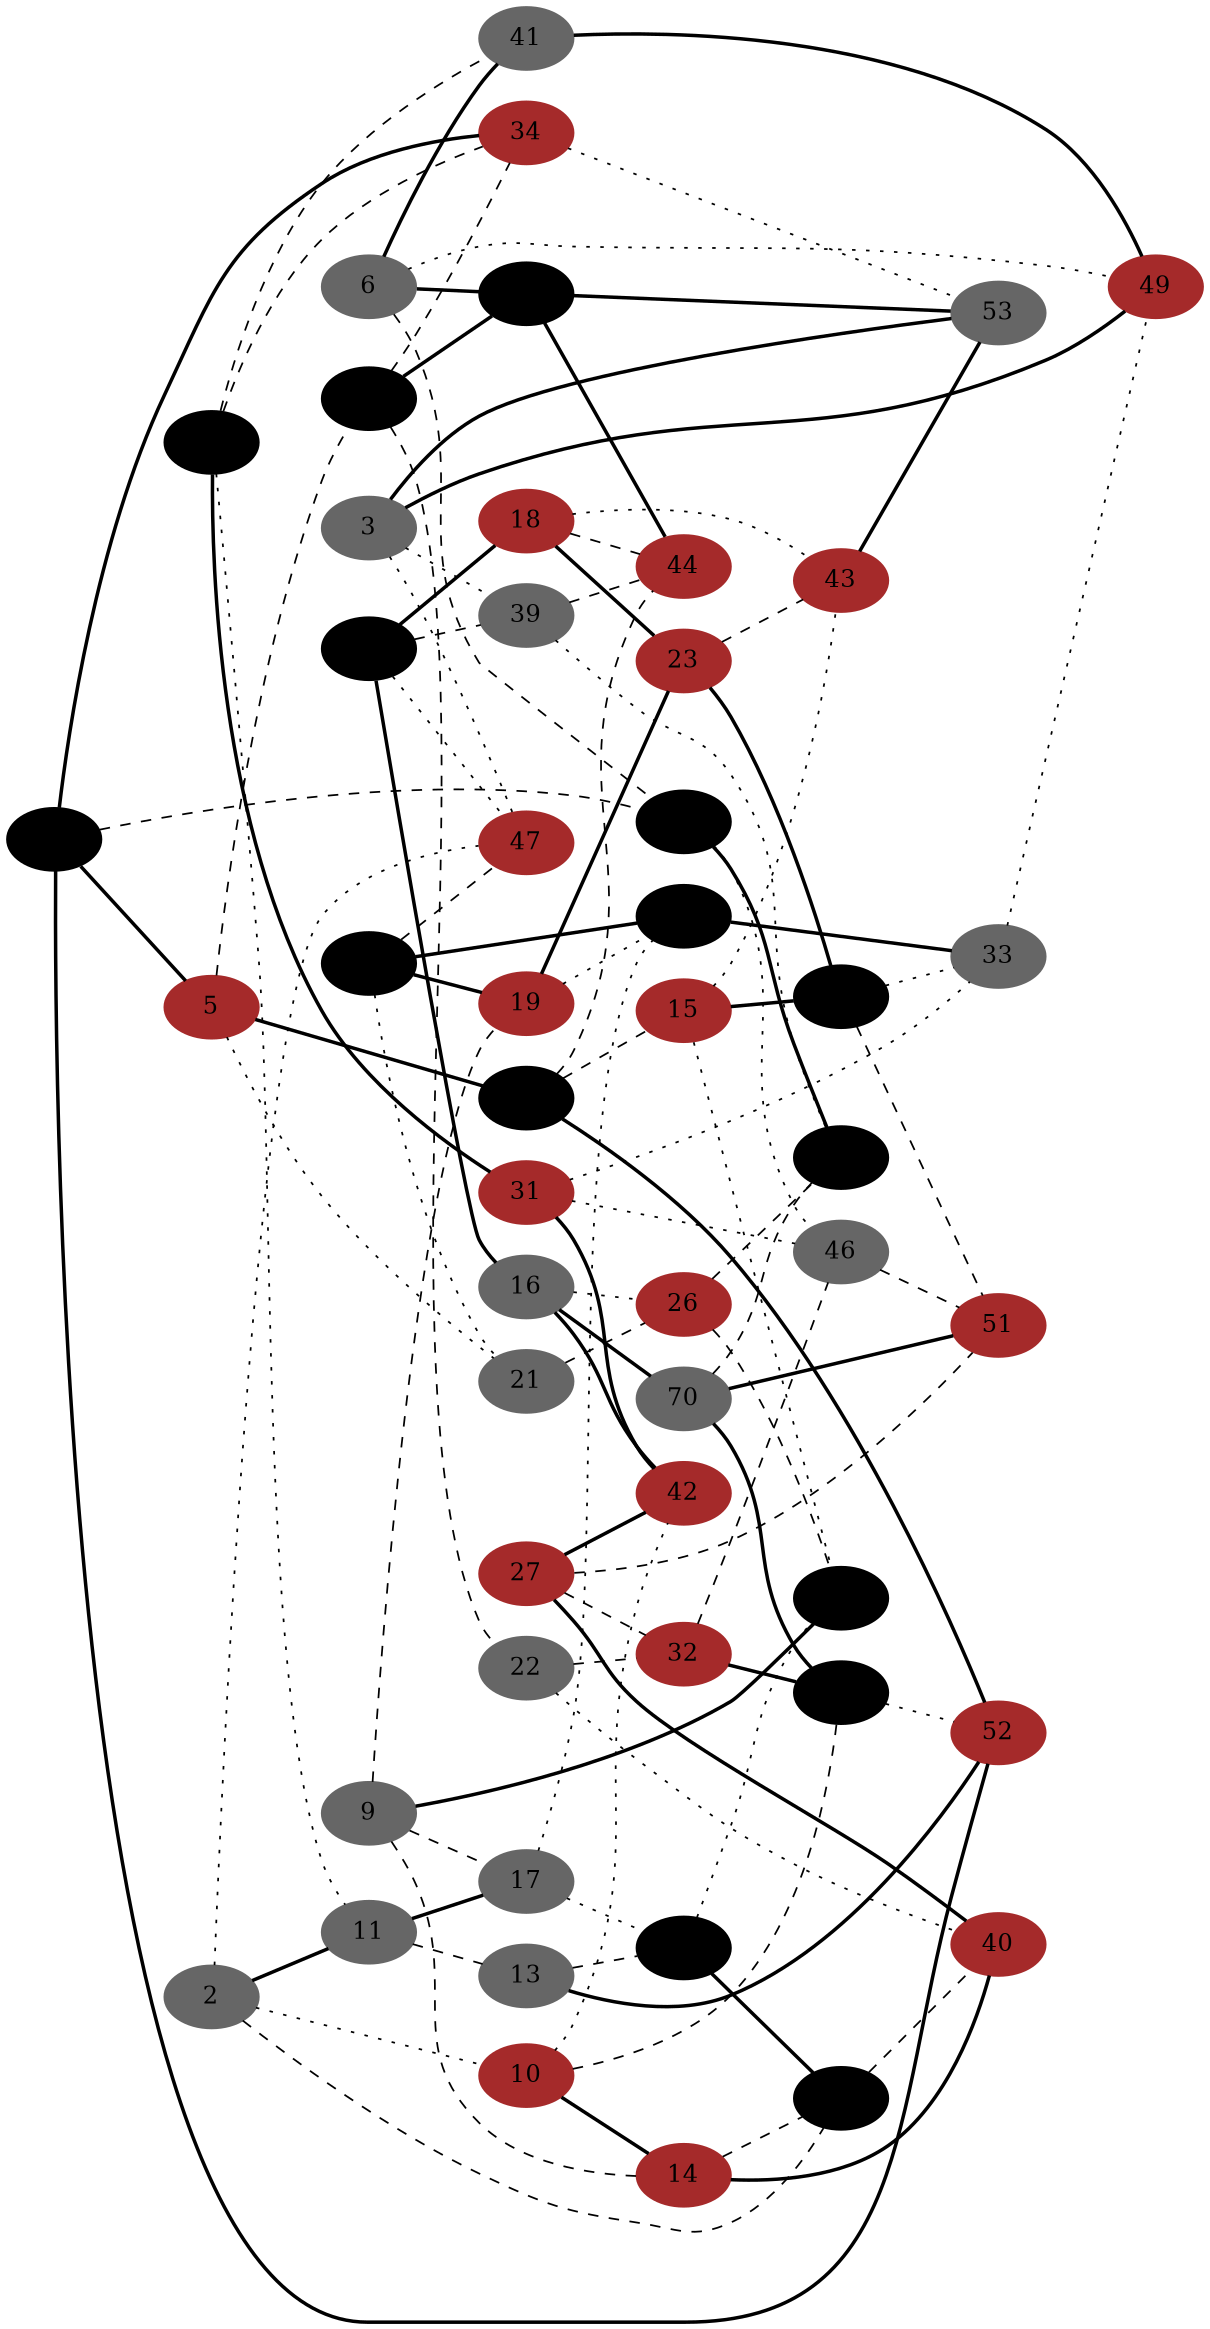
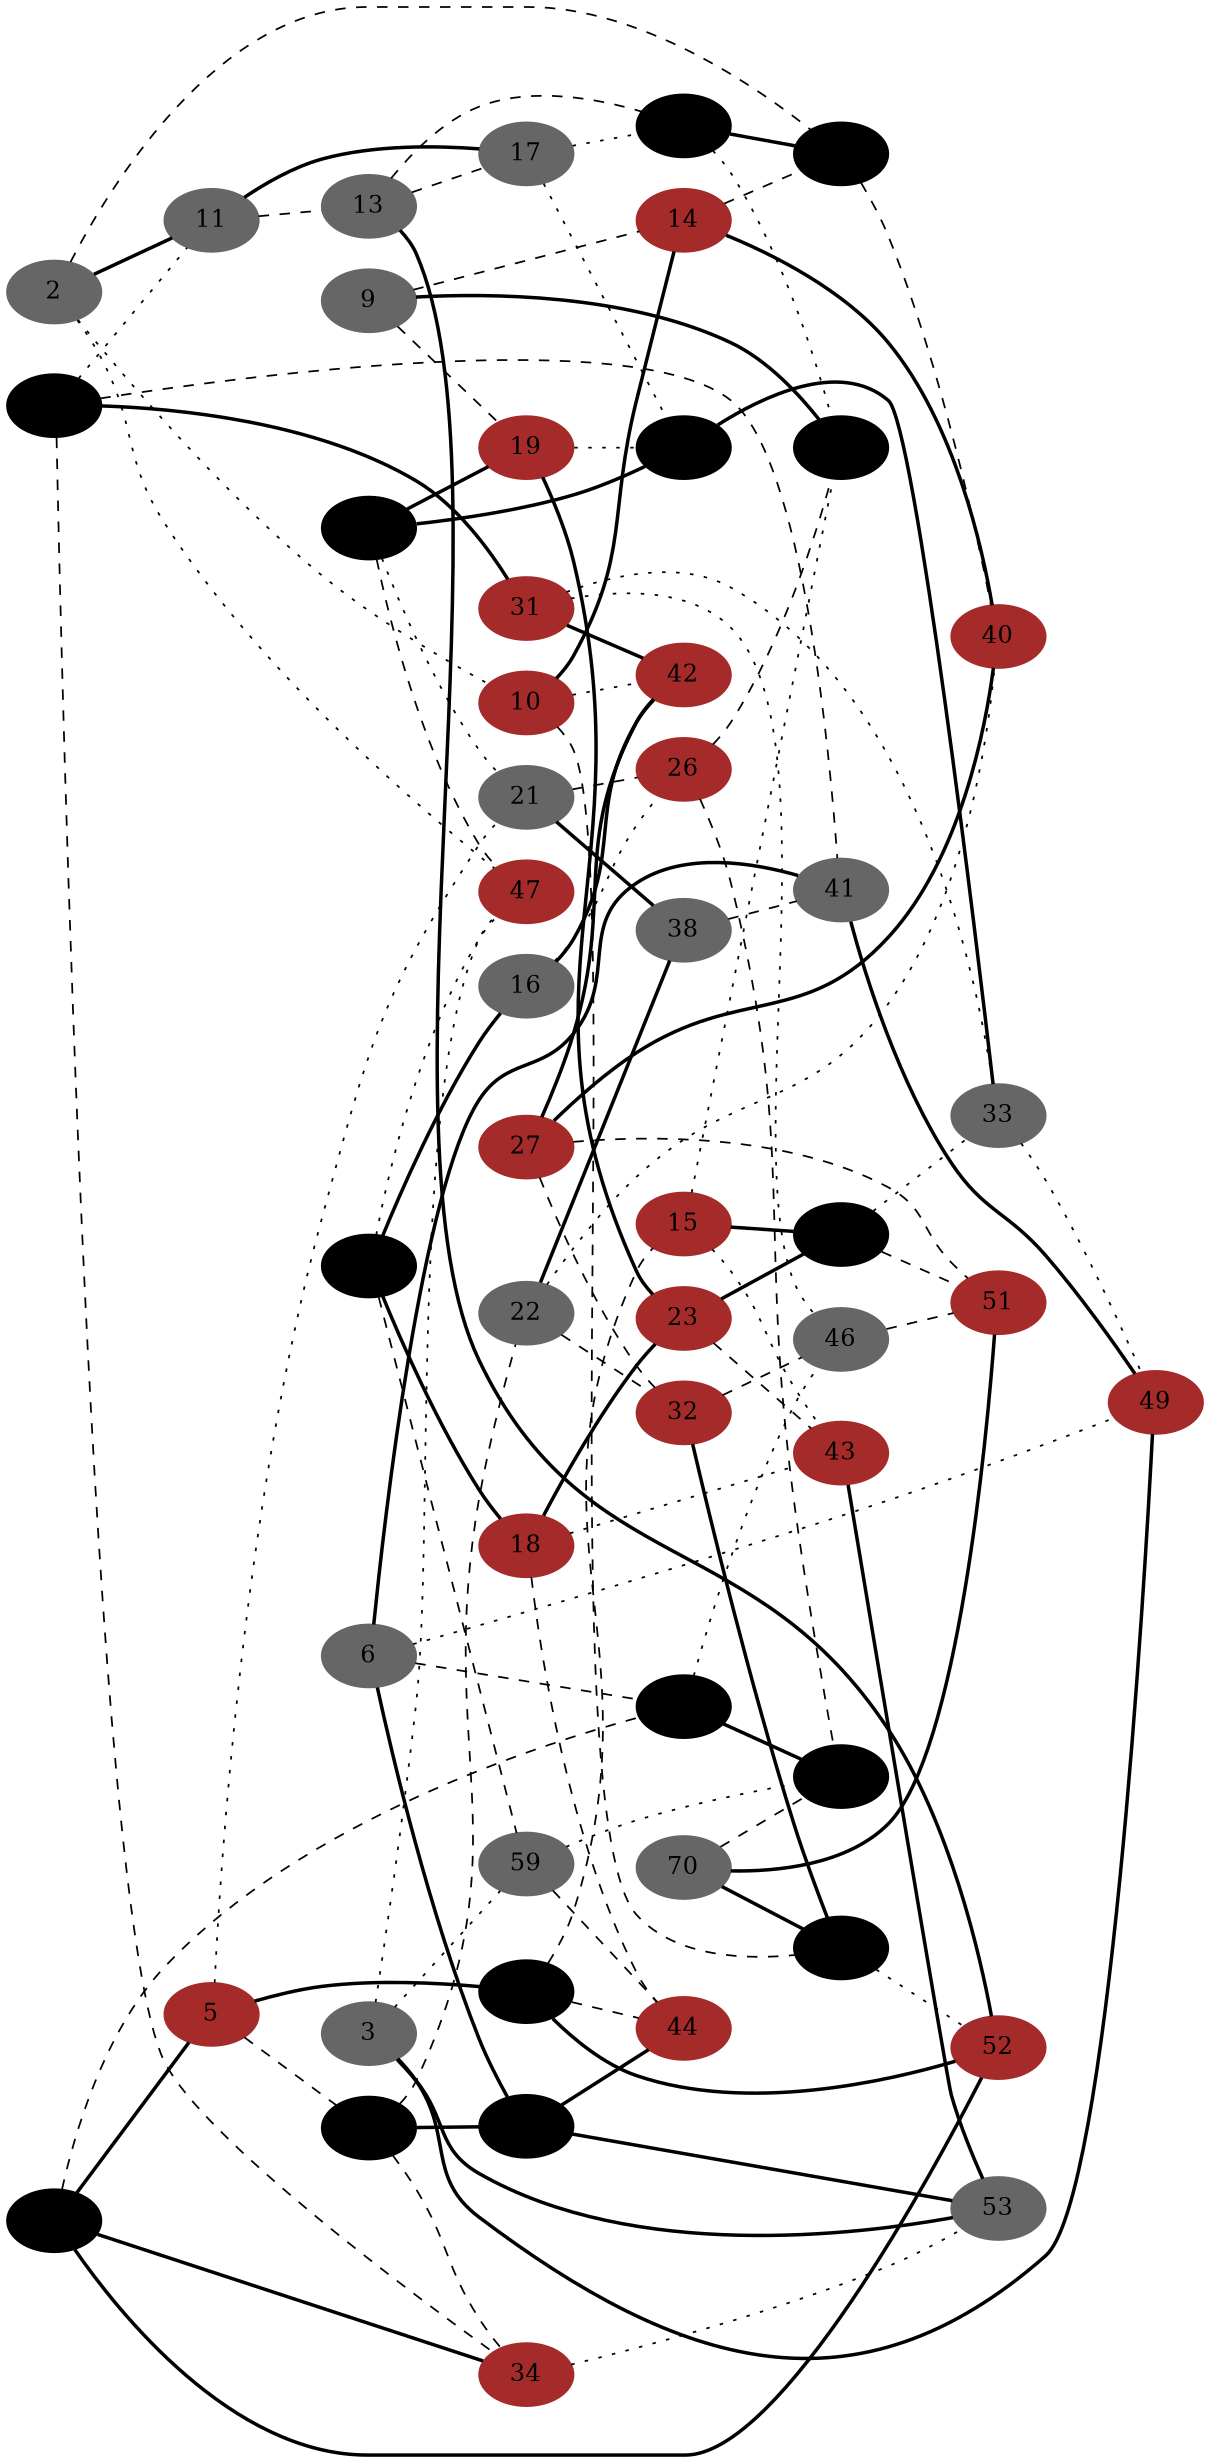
(526, 616) -> (526, 1864)
none -> (684, 930)
(619, 1353) -> none
(448, 1848) -> (448, 180)
